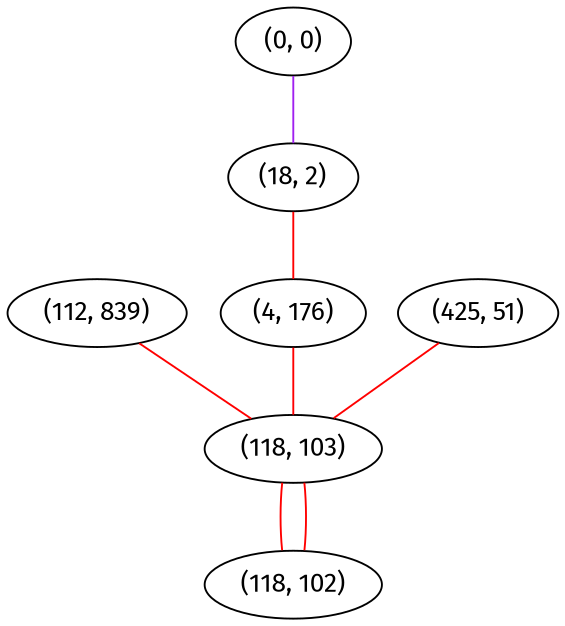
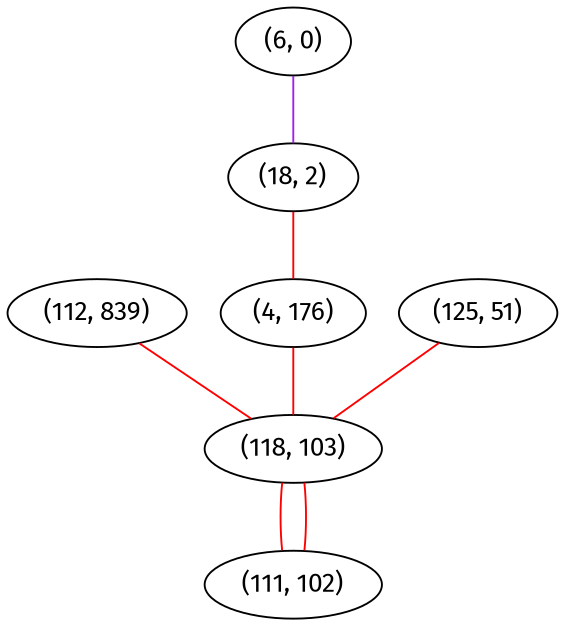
(293, 41) -> (293, 41)
(478, 313) -> (478, 313)
(293, 585) -> (293, 585)
